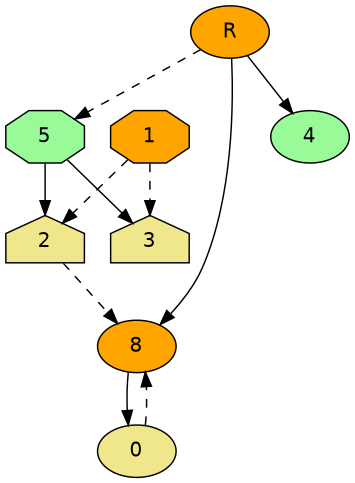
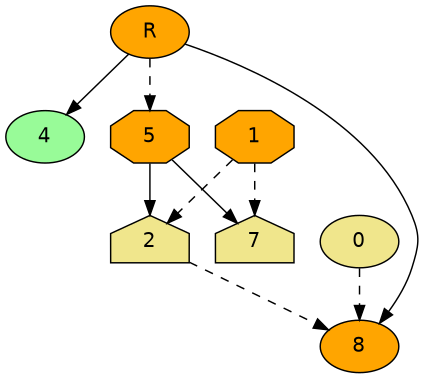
(45, 137) -> (150, 137)
(150, 242) -> (255, 242)
(127, 391) -> none
